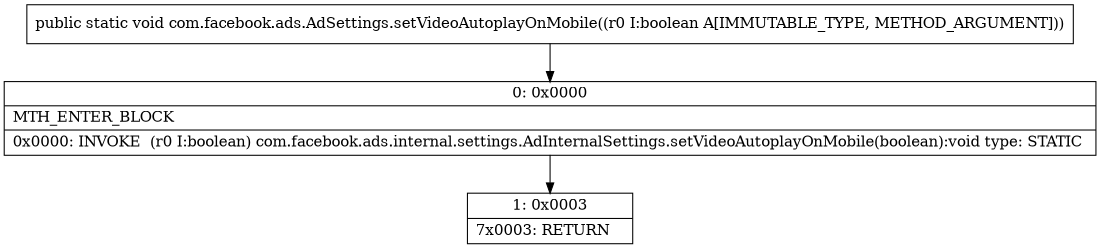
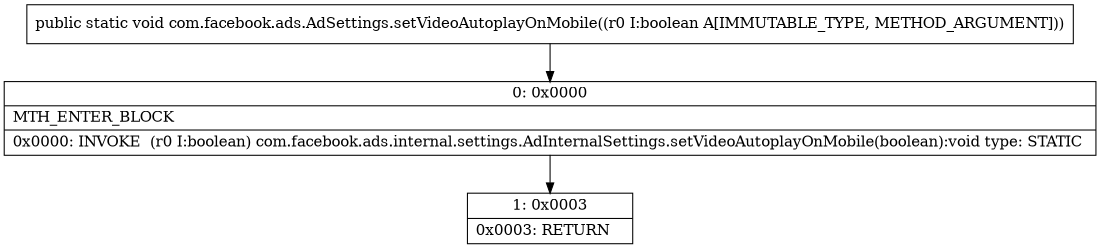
(550, 231) -> (550, 231)
